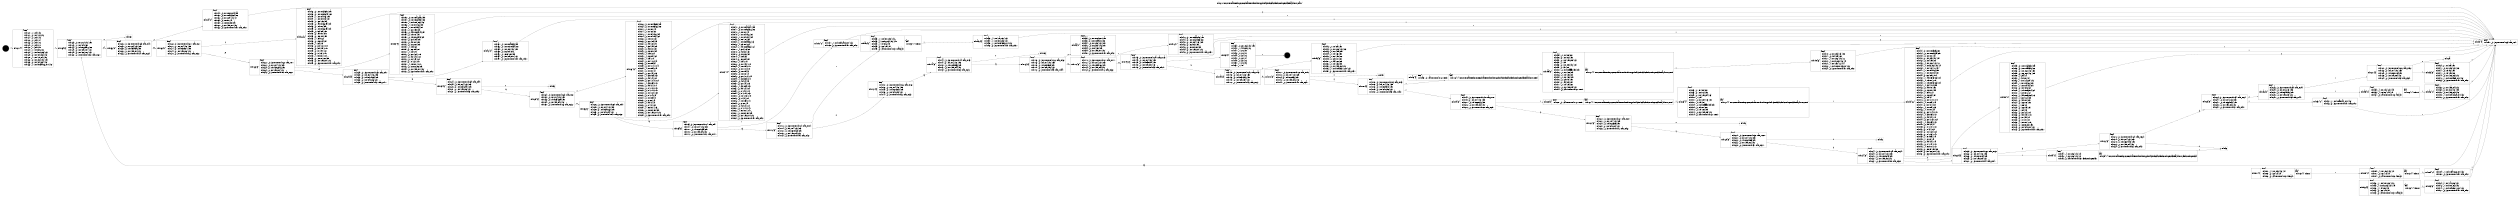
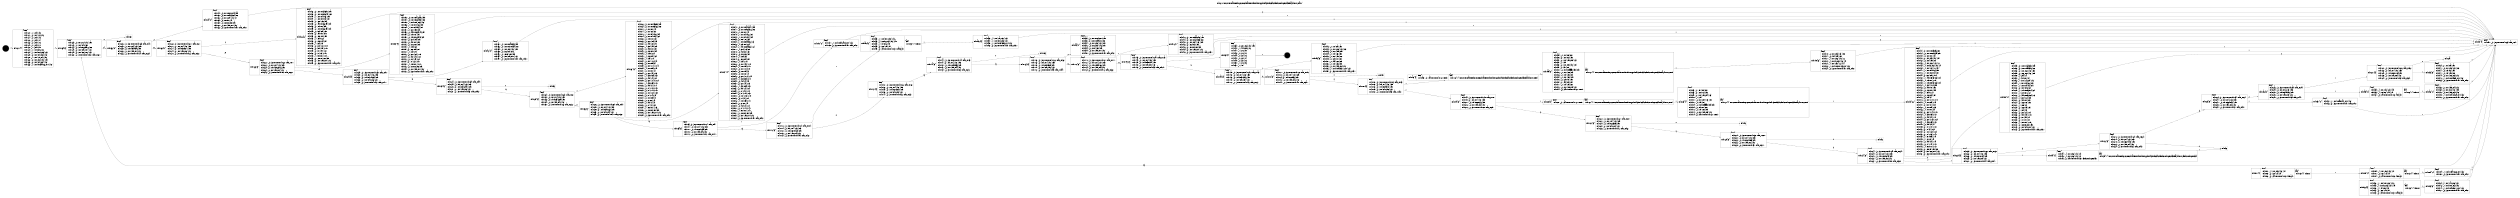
(577, 104) -> (577, 106)
